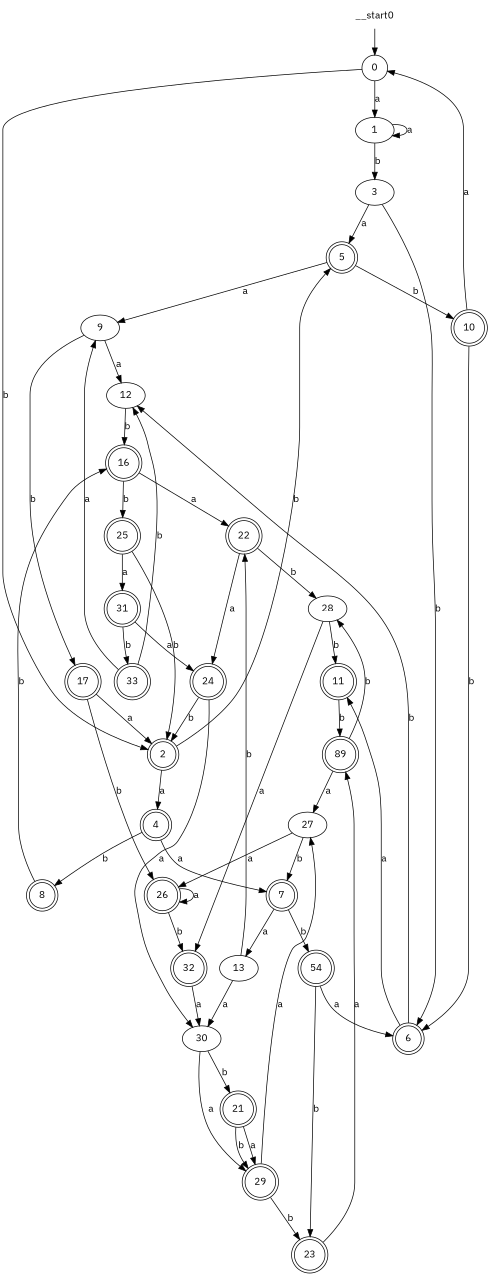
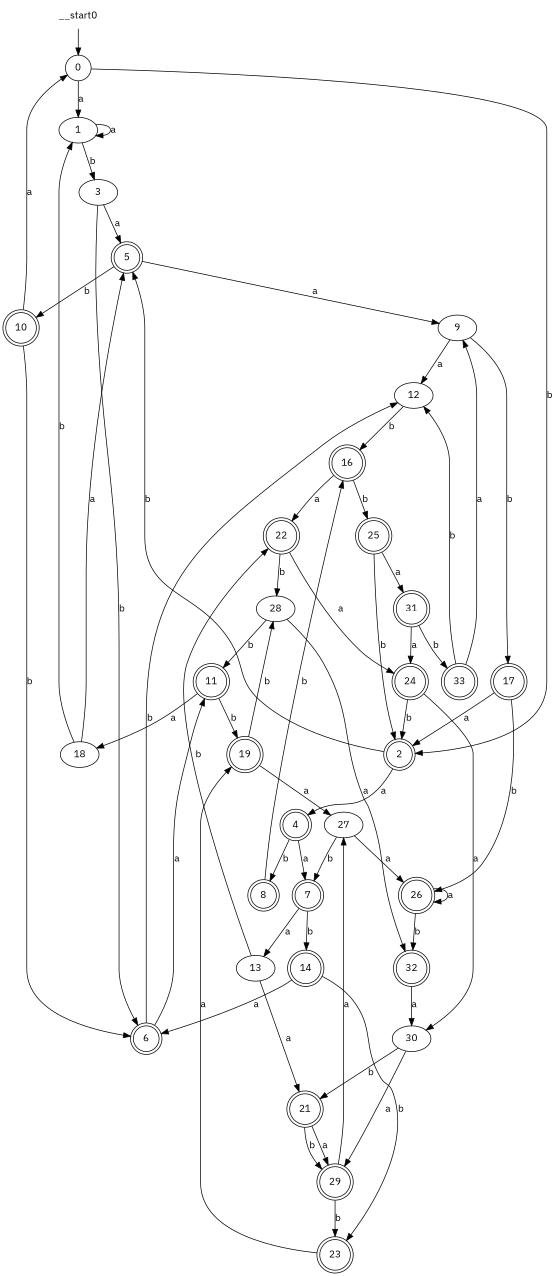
none -> (80, 755)
(340, 755) -> (245, 755)
(316, 968) -> (306, 968)
(222, 1000) -> (278, 1033)
